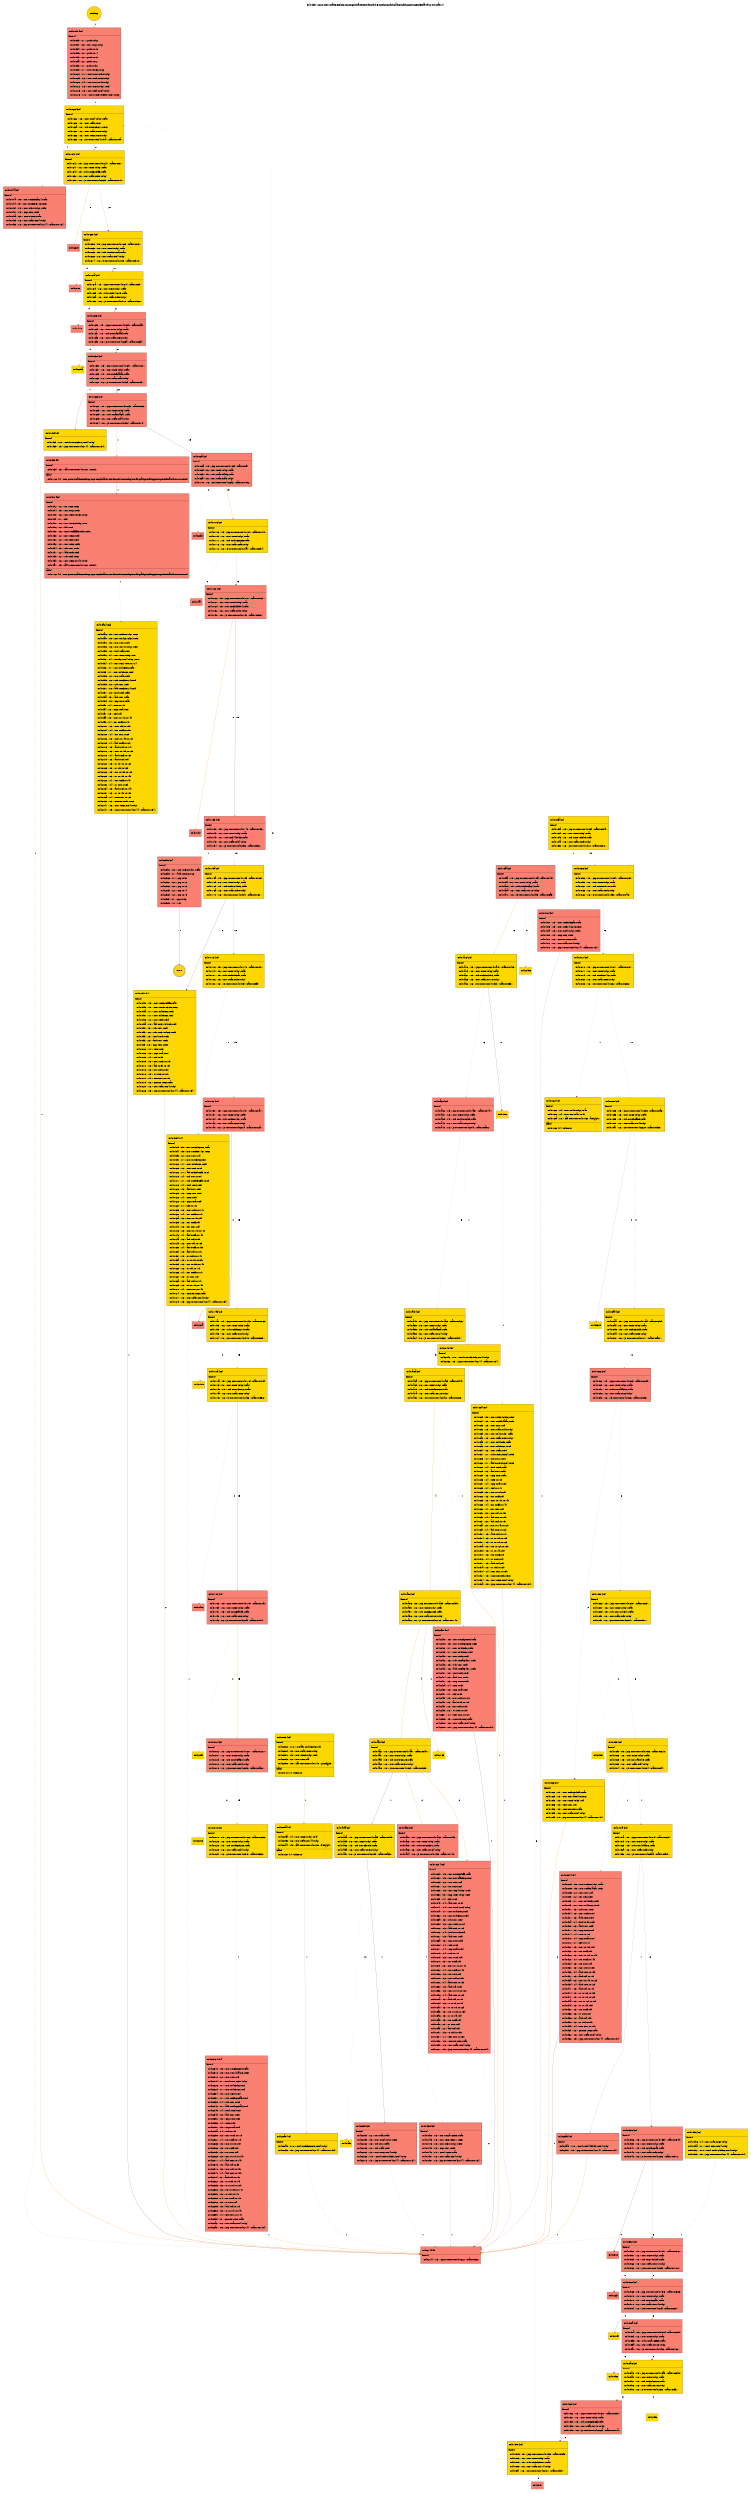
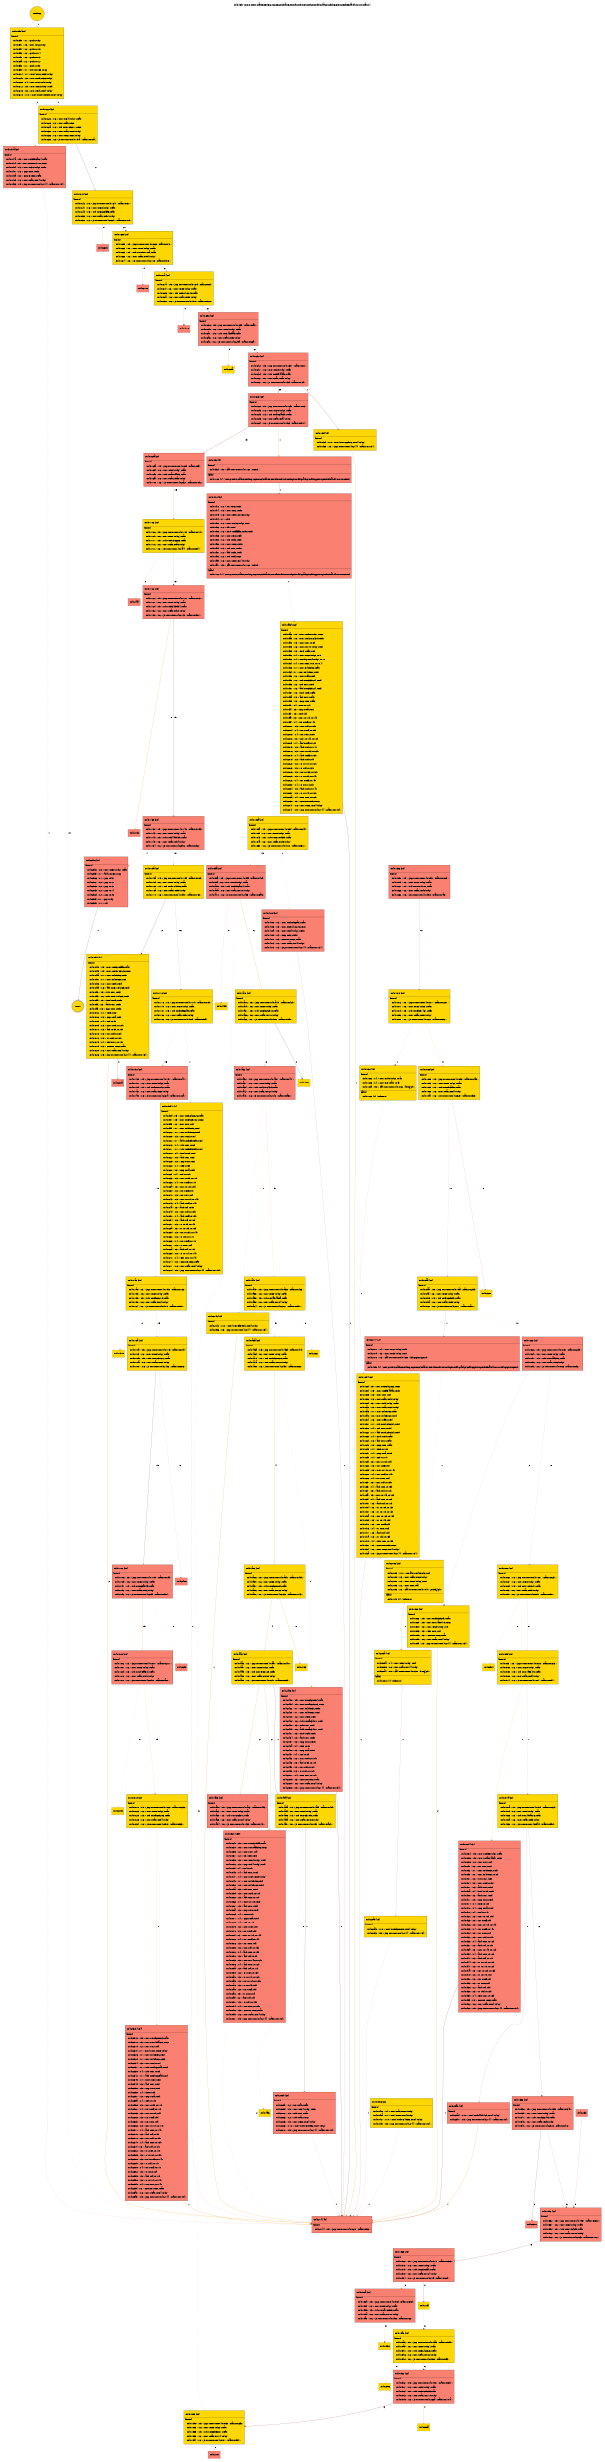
(94, 63) -> (37, 63)
(54, 163) -> (36, 122)
(198, 536) -> none
(591, 857) -> (257, 857)
(603, 882) -> (419, 882)
(232, 1238) -> (118, 1069)
(502, 1261) -> (363, 1236)
none -> (313, 1354)
none -> (442, 1354)
(198, 1755) -> (181, 1667)
(365, 1957) -> (303, 1927)
(451, 2144) -> none
(619, 2280) -> (579, 2162)
(652, 2356) -> (424, 2319)
none -> (424, 2427)
